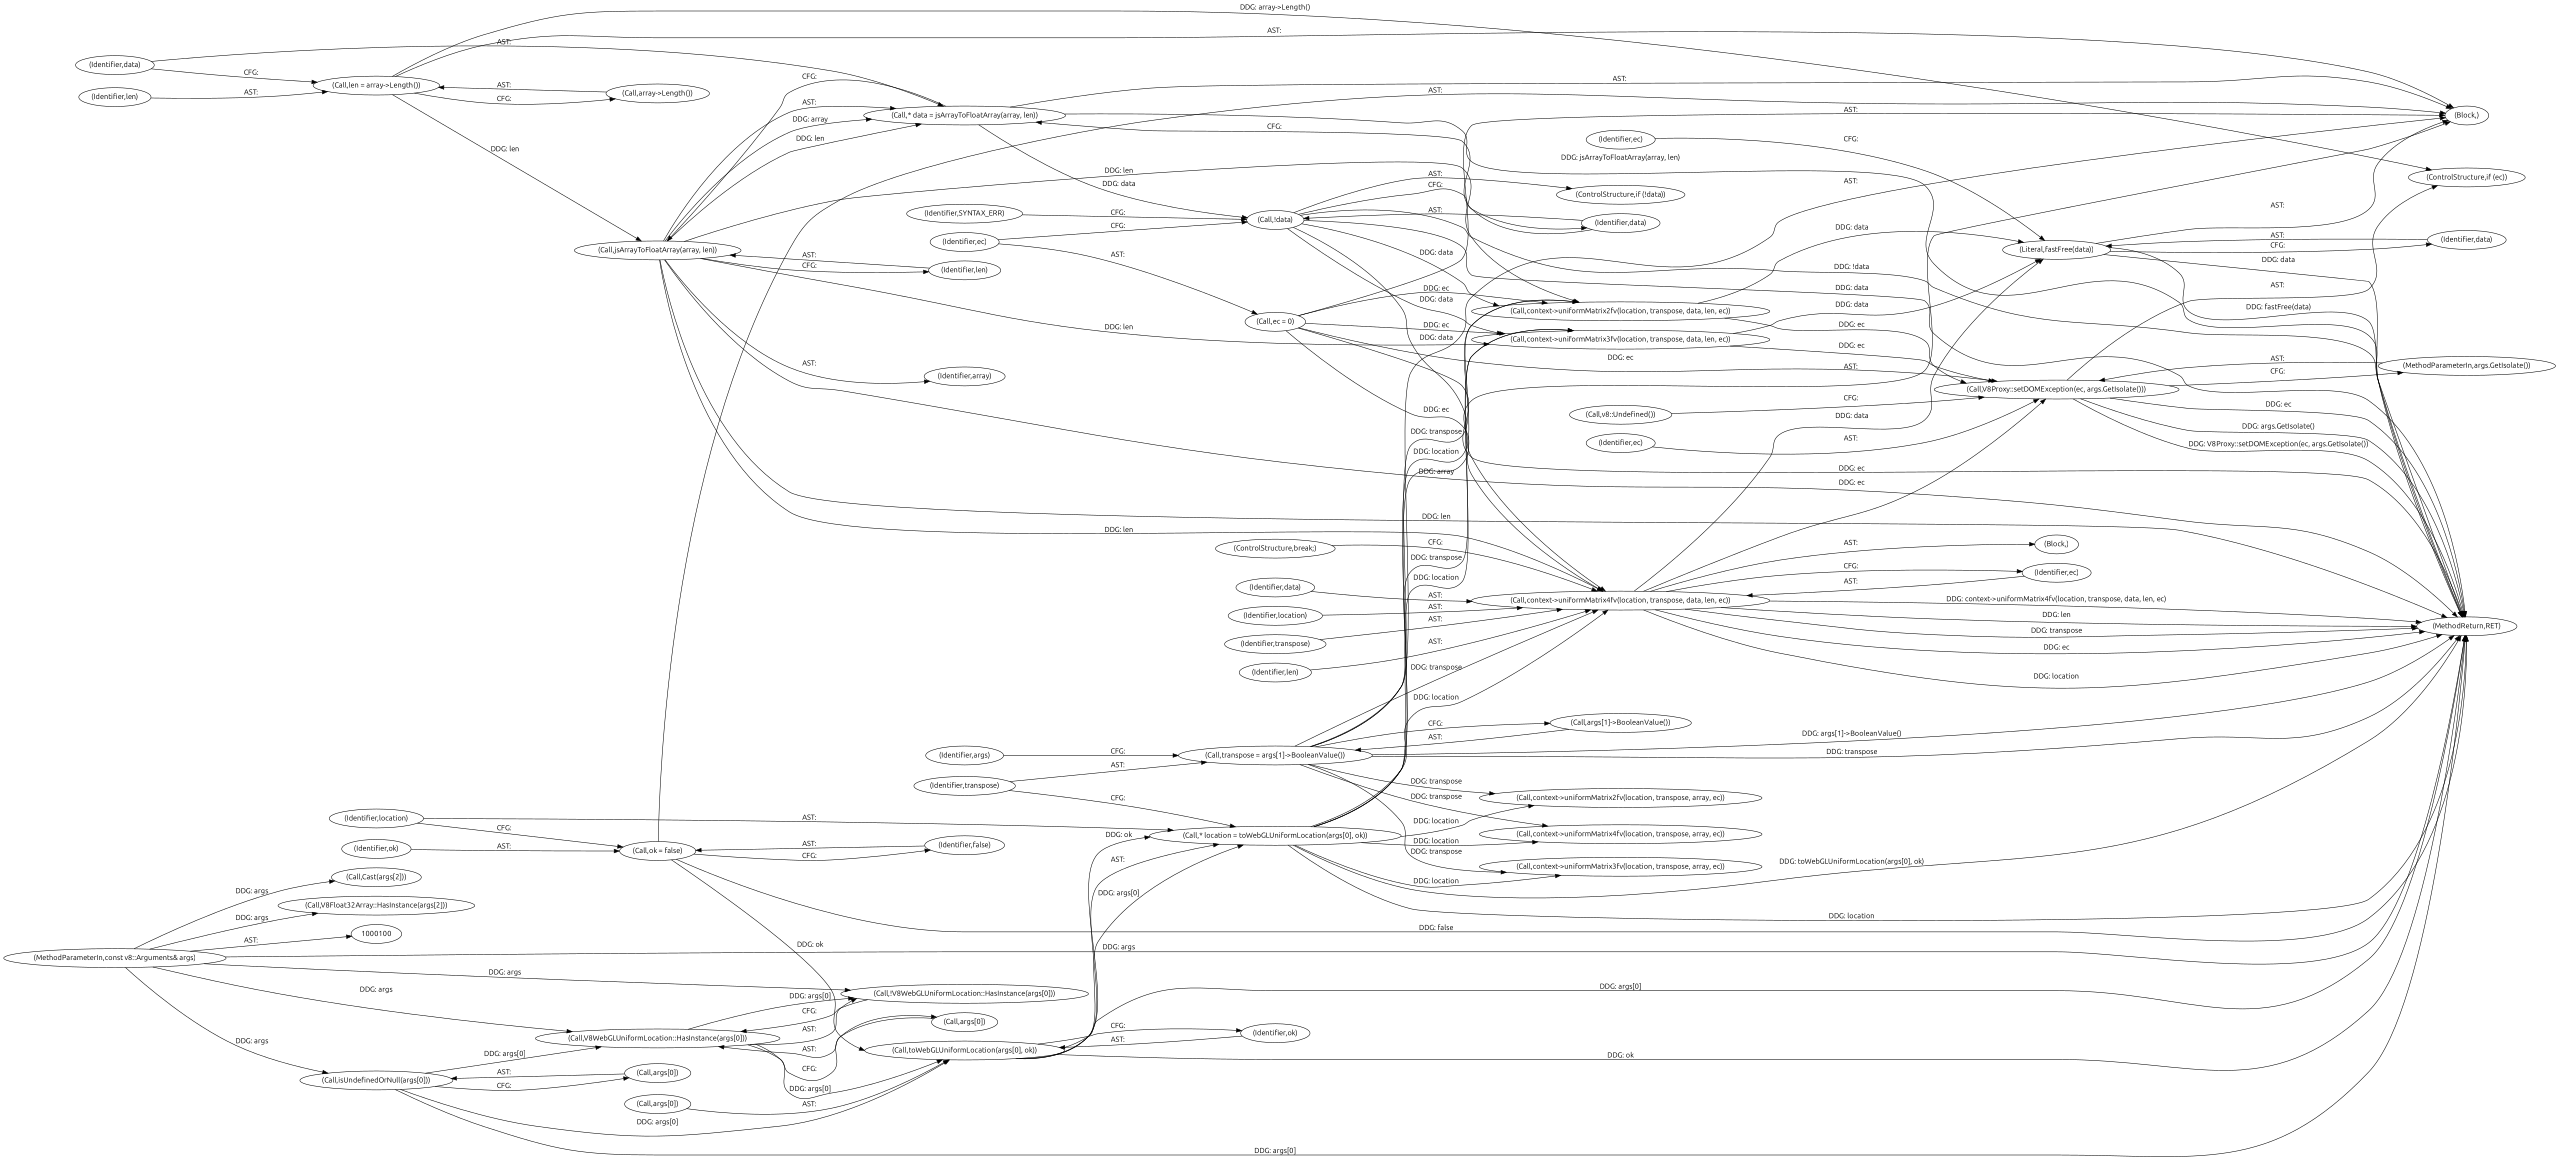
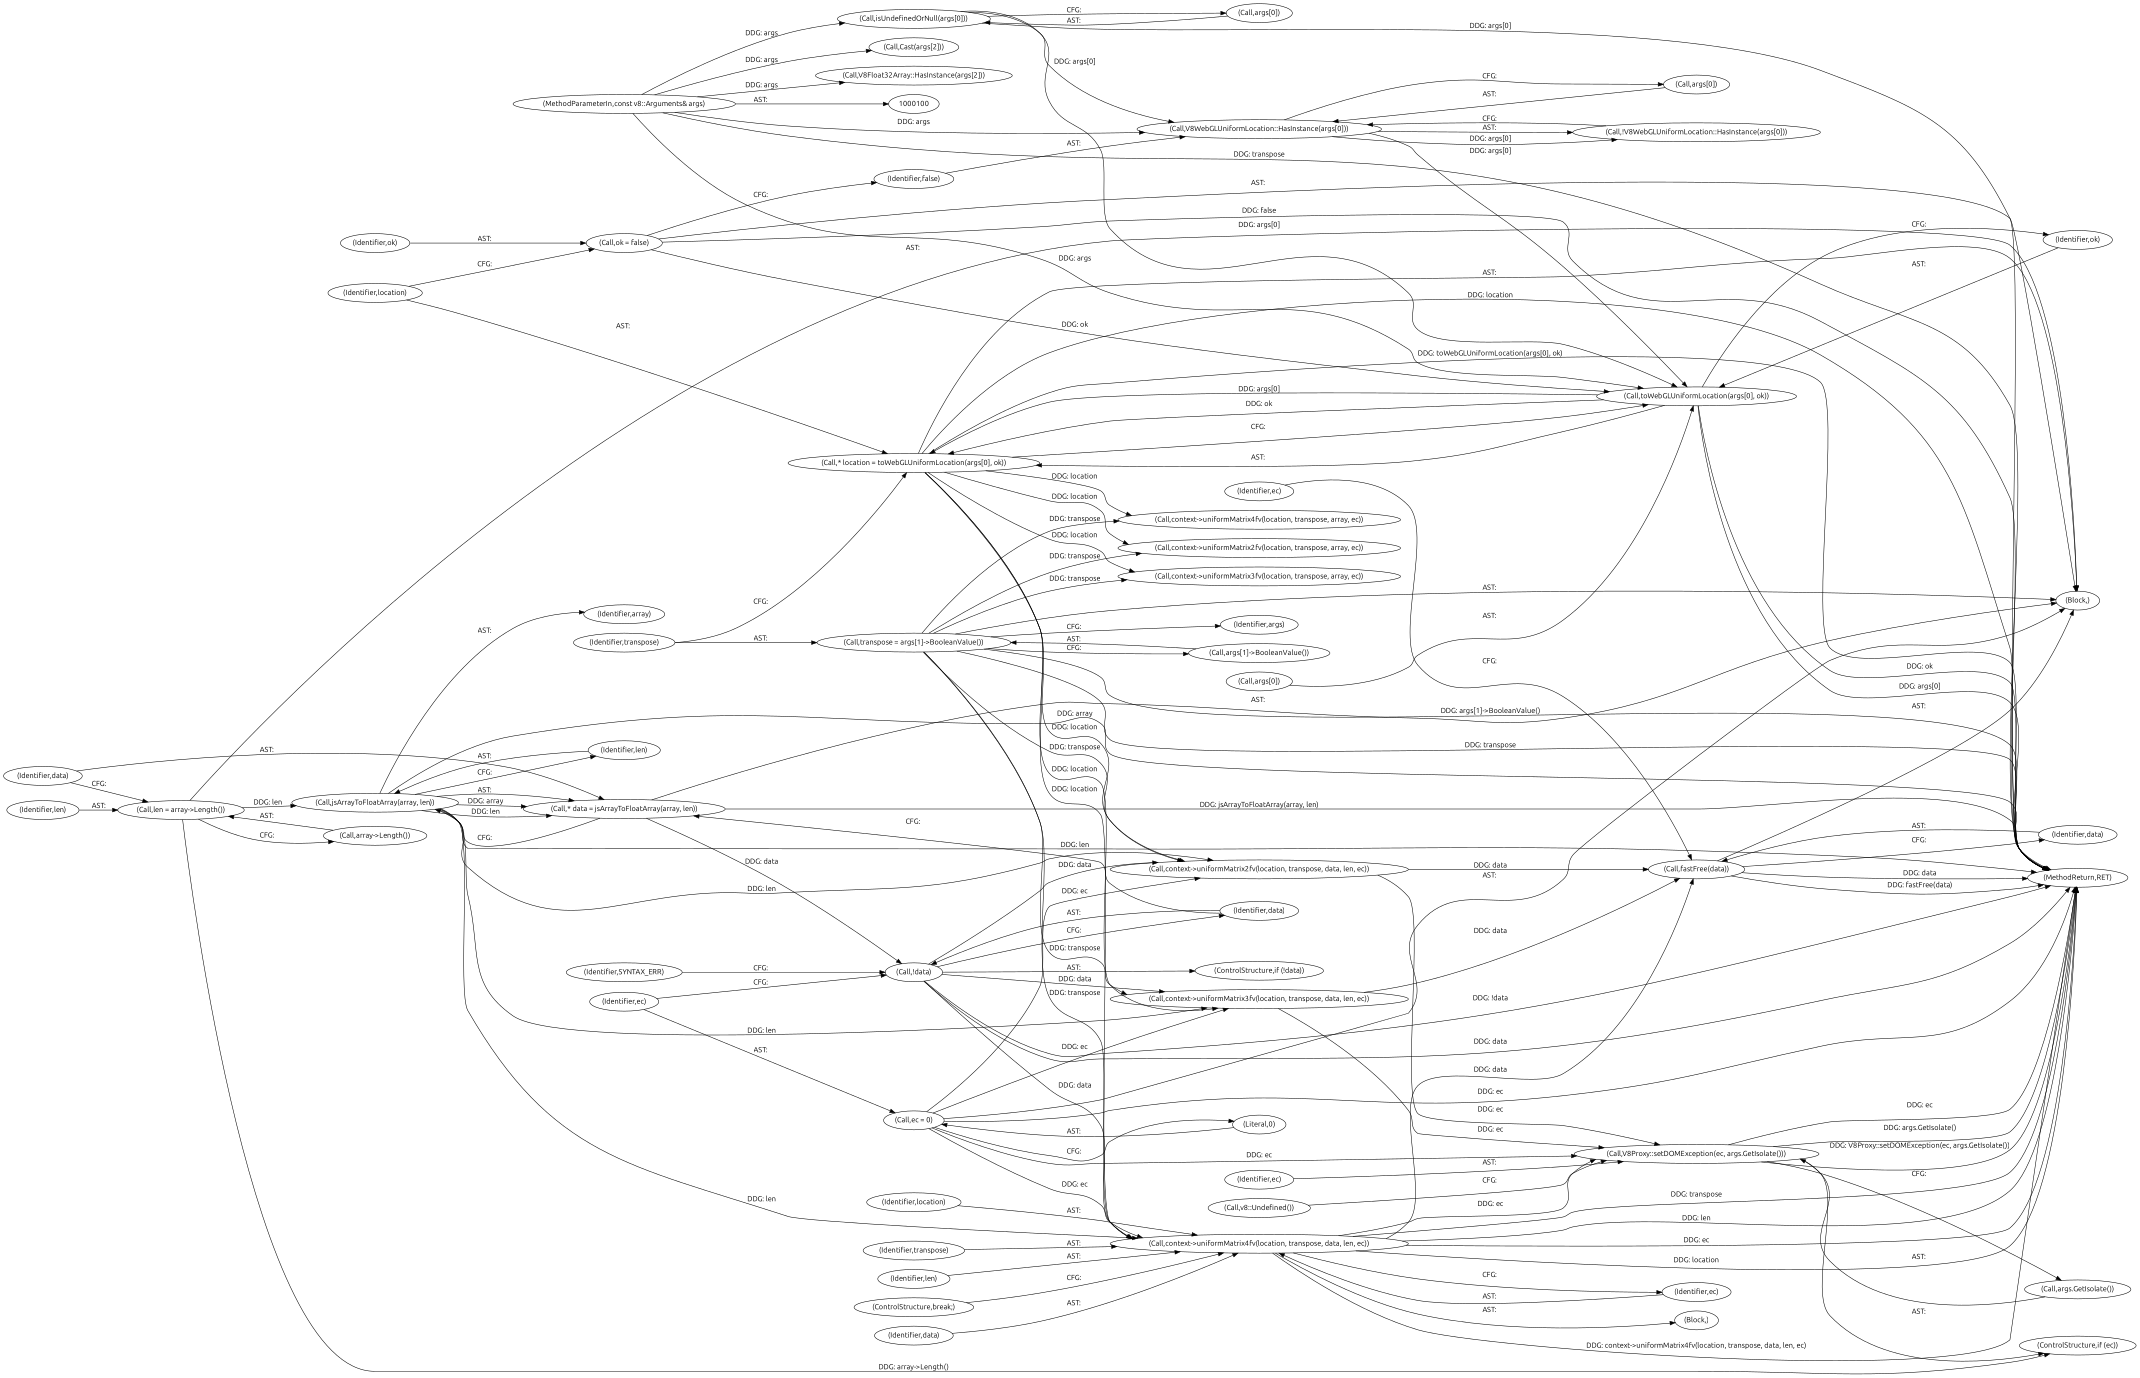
(2057, 250) -> (1697, 869)
(2467, 366) -> (2078, 1289)
none -> (1328, 436)
(1088, 755) -> (1103, 630)
(813, 848) -> (1062, 153)
(1119, 947) -> (1259, 155)
(525, 978) -> (1121, 296)
none -> (1259, 1125)
